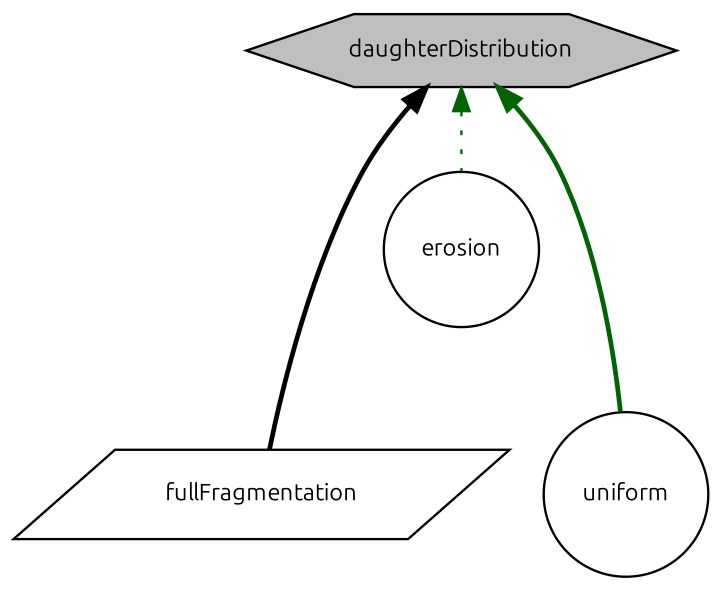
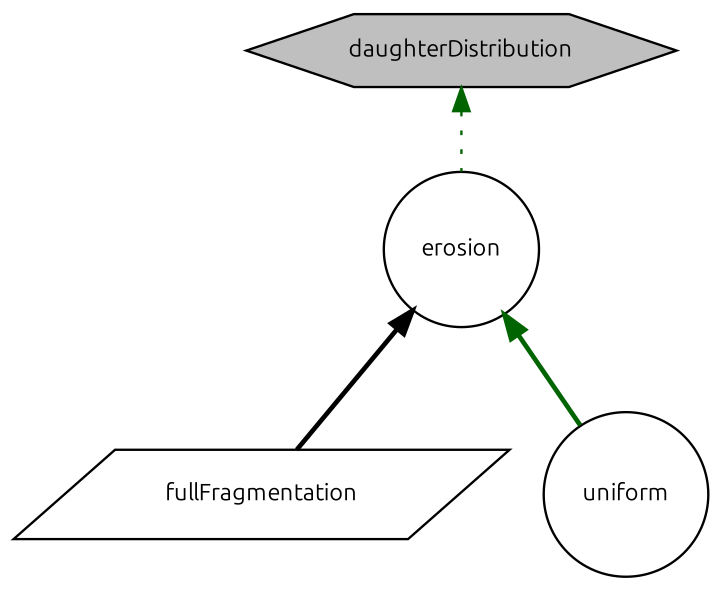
(589, 250) -> (549, 380)
(320, 269) -> (347, 390)
